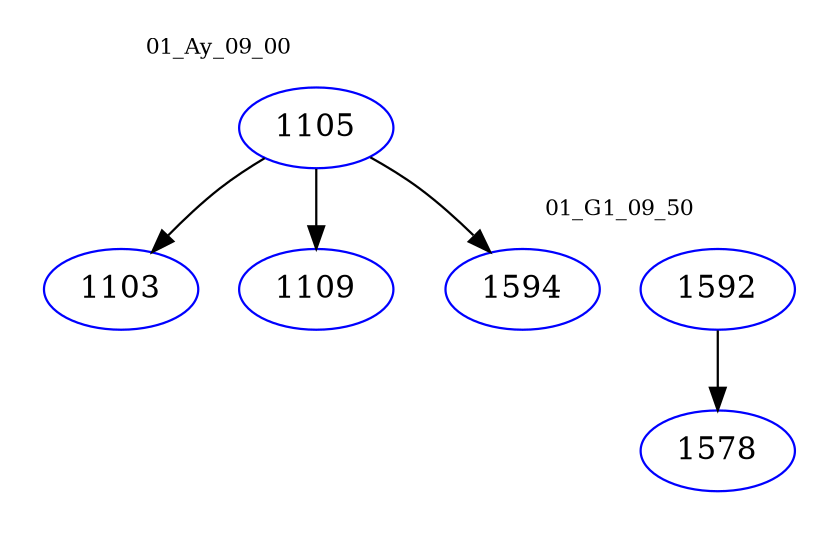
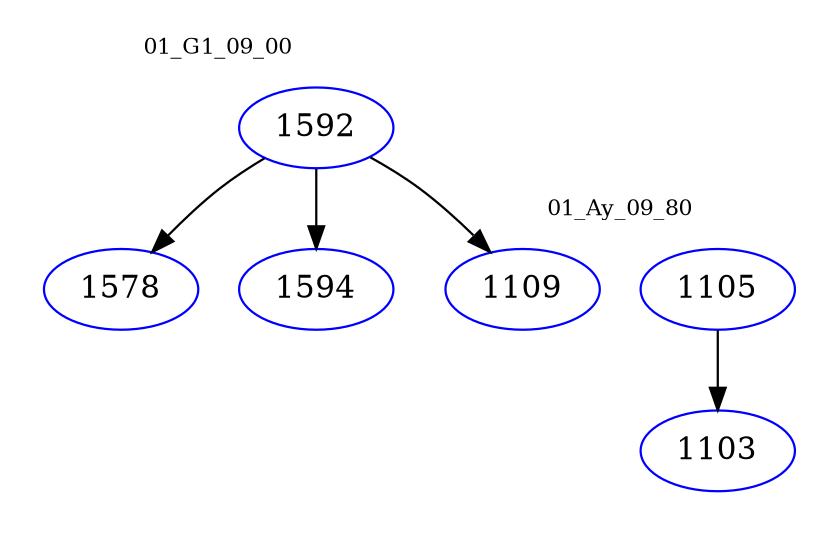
(219, 48) -> (620, 210)
(316, 198) -> (442, 207)
(442, 207) -> (316, 198)
(620, 210) -> (219, 48)
